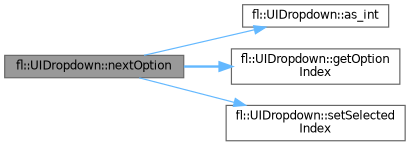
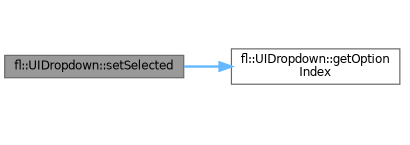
(316, 16) -> none
(94, 67) -> (94, 67)
(316, 123) -> none
